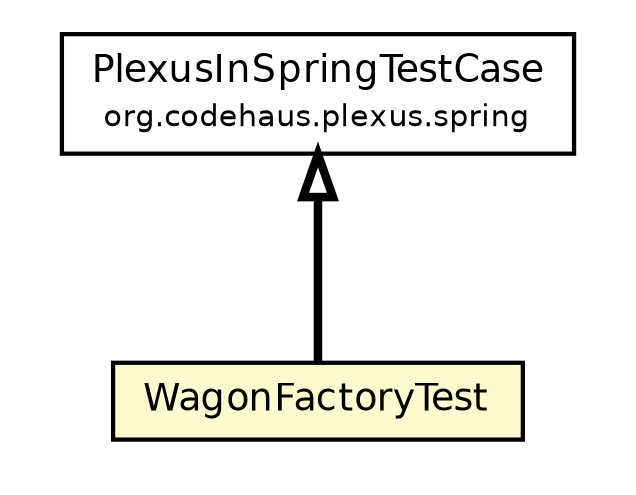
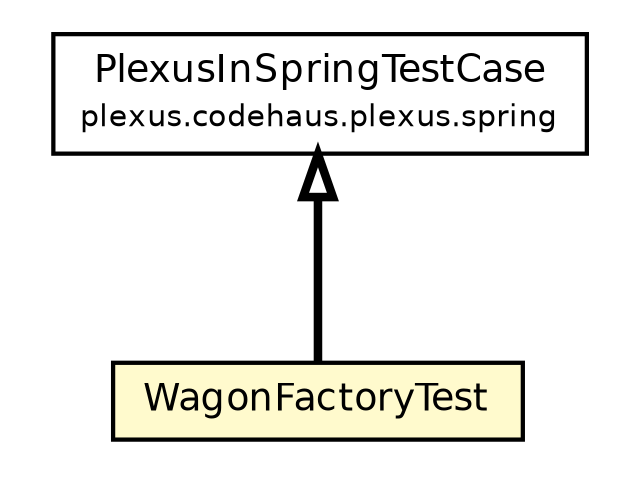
(318, 117) -> (320, 117)
